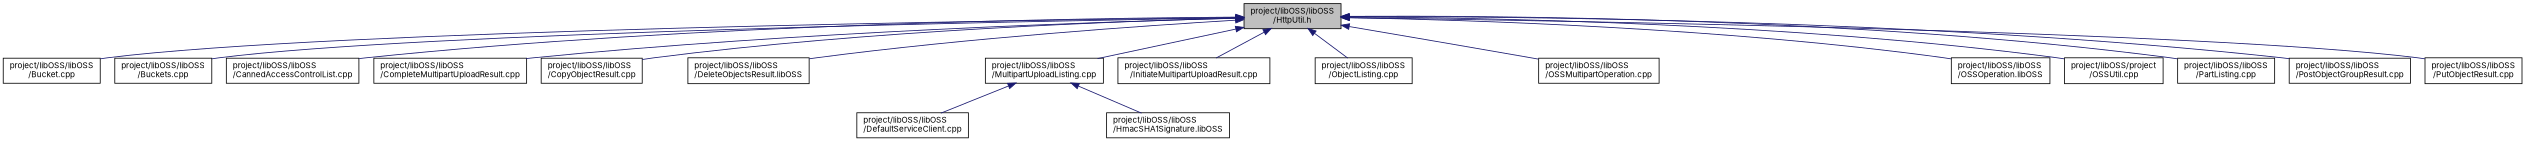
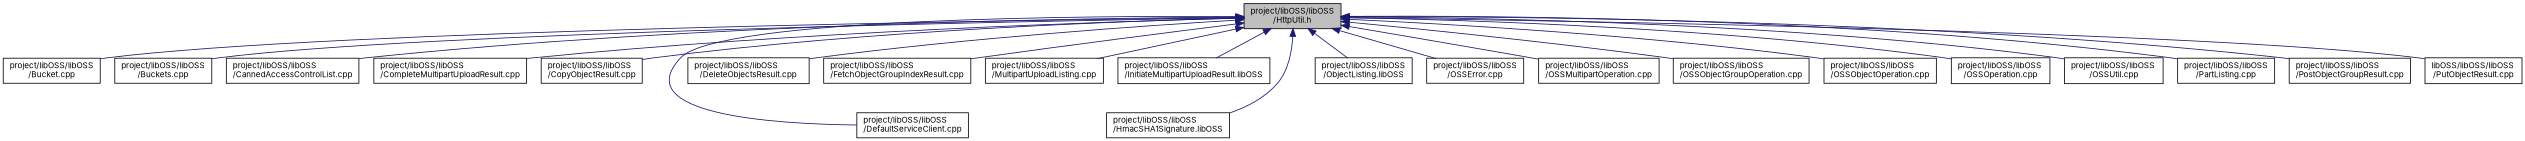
(749, 71) -> (749, 71)
none -> (897, 71)
(1194, 71) -> (1194, 71)
(1364, 71) -> (1364, 71)
none -> (1475, 71)
none -> (1741, 71)
none -> (1880, 71)
(2001, 71) -> (2001, 71)
(2114, 71) -> (2114, 71)
(2474, 71) -> (2474, 71)
(975, 100) -> (675, 67)
(1110, 100) -> (1275, 86)
